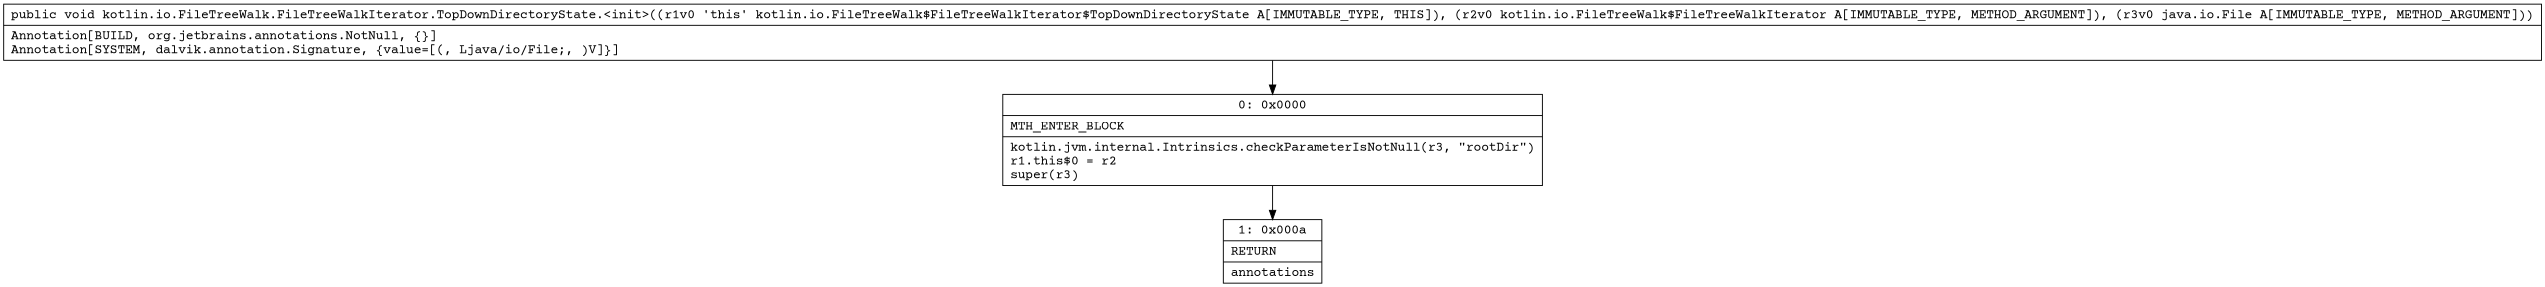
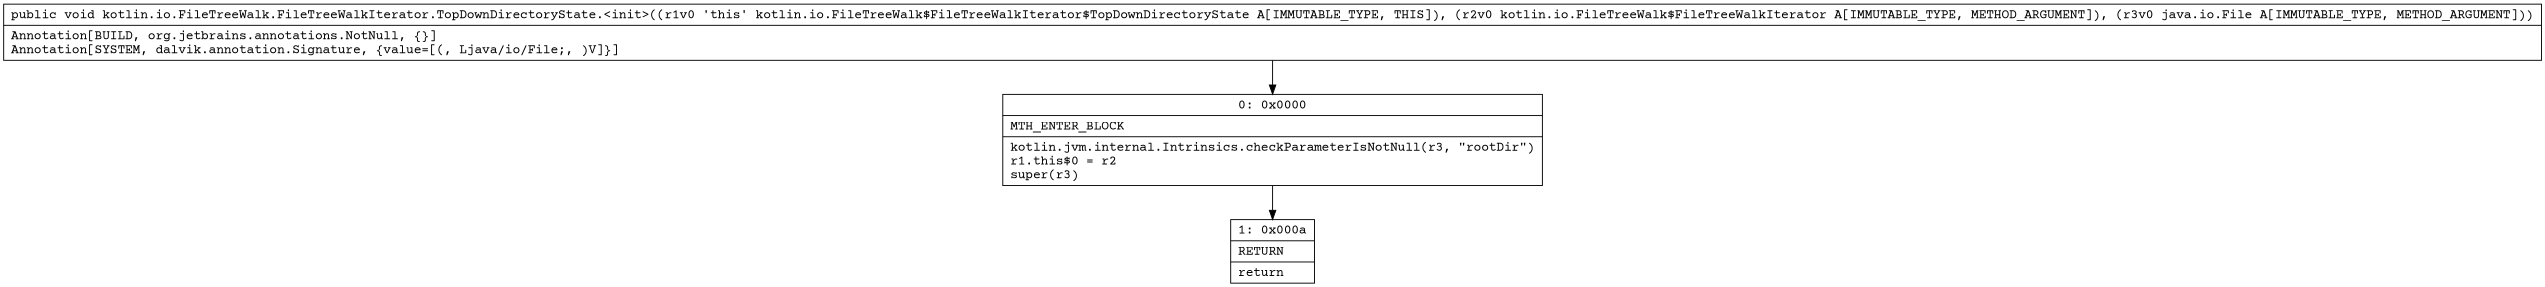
(1273, 272) -> (1261, 272)
